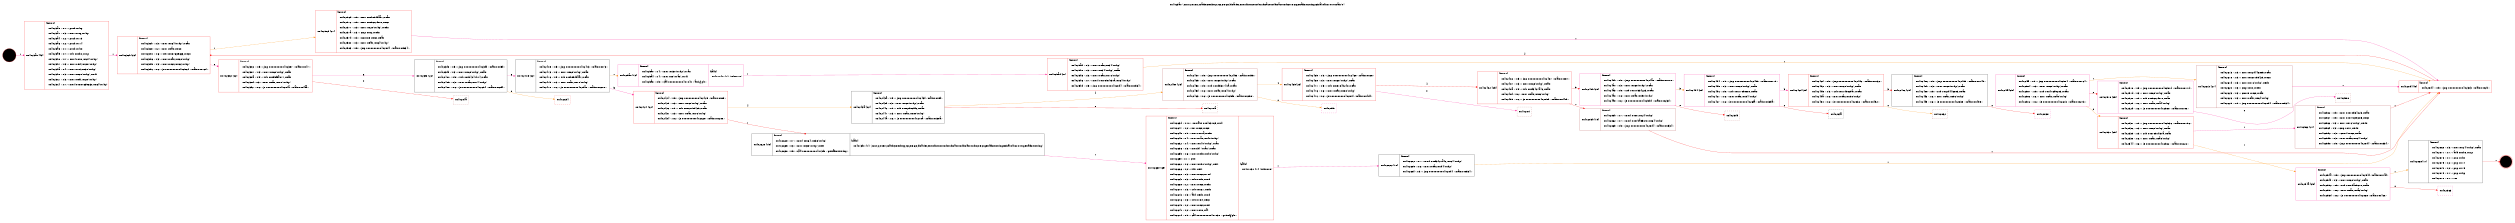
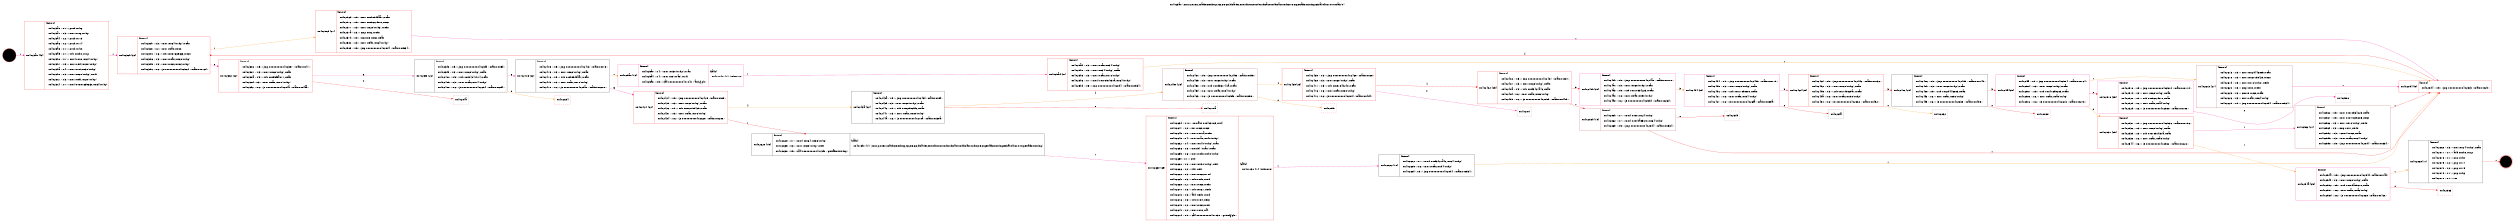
none -> (1991, 90)
(1699, 111) -> (1699, 117)
